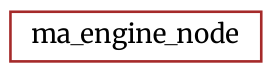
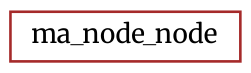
(136, 37) -> (125, 37)
